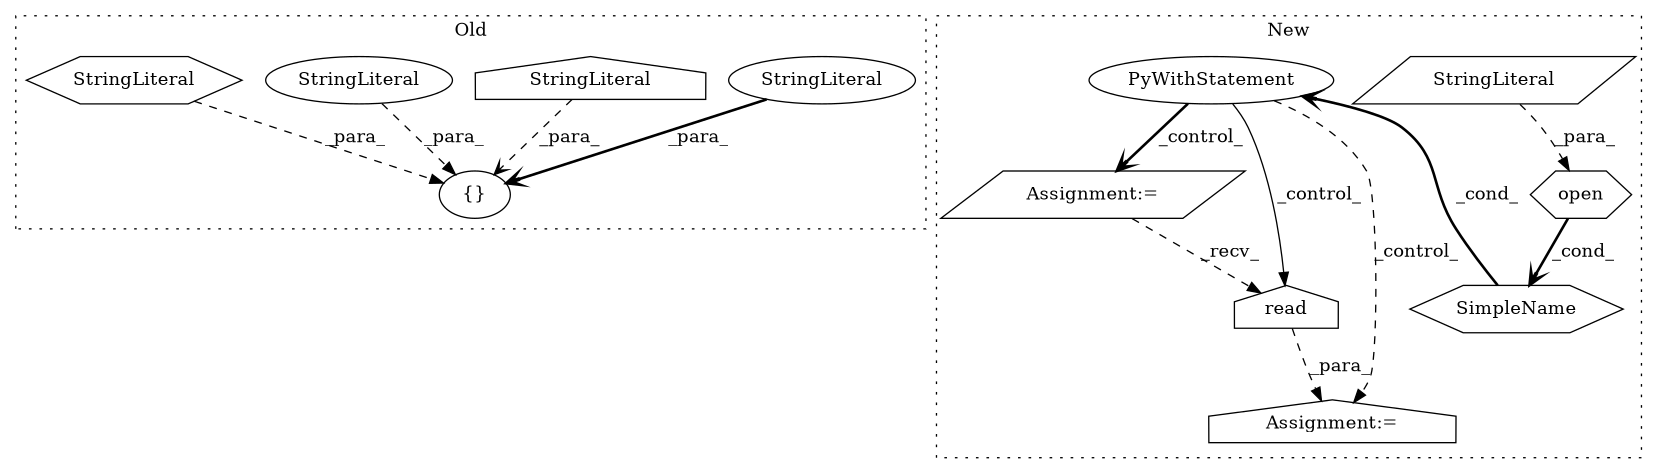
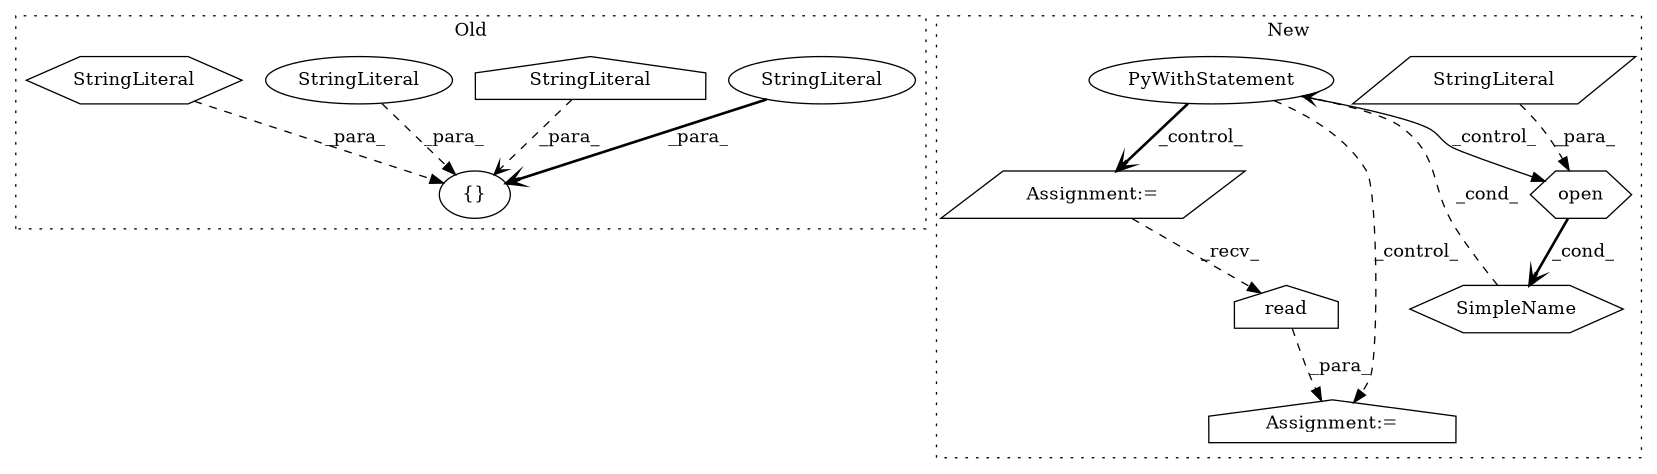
(1431, 165) -> (1431, 165)
(1268, 185) -> (1421, 125)
